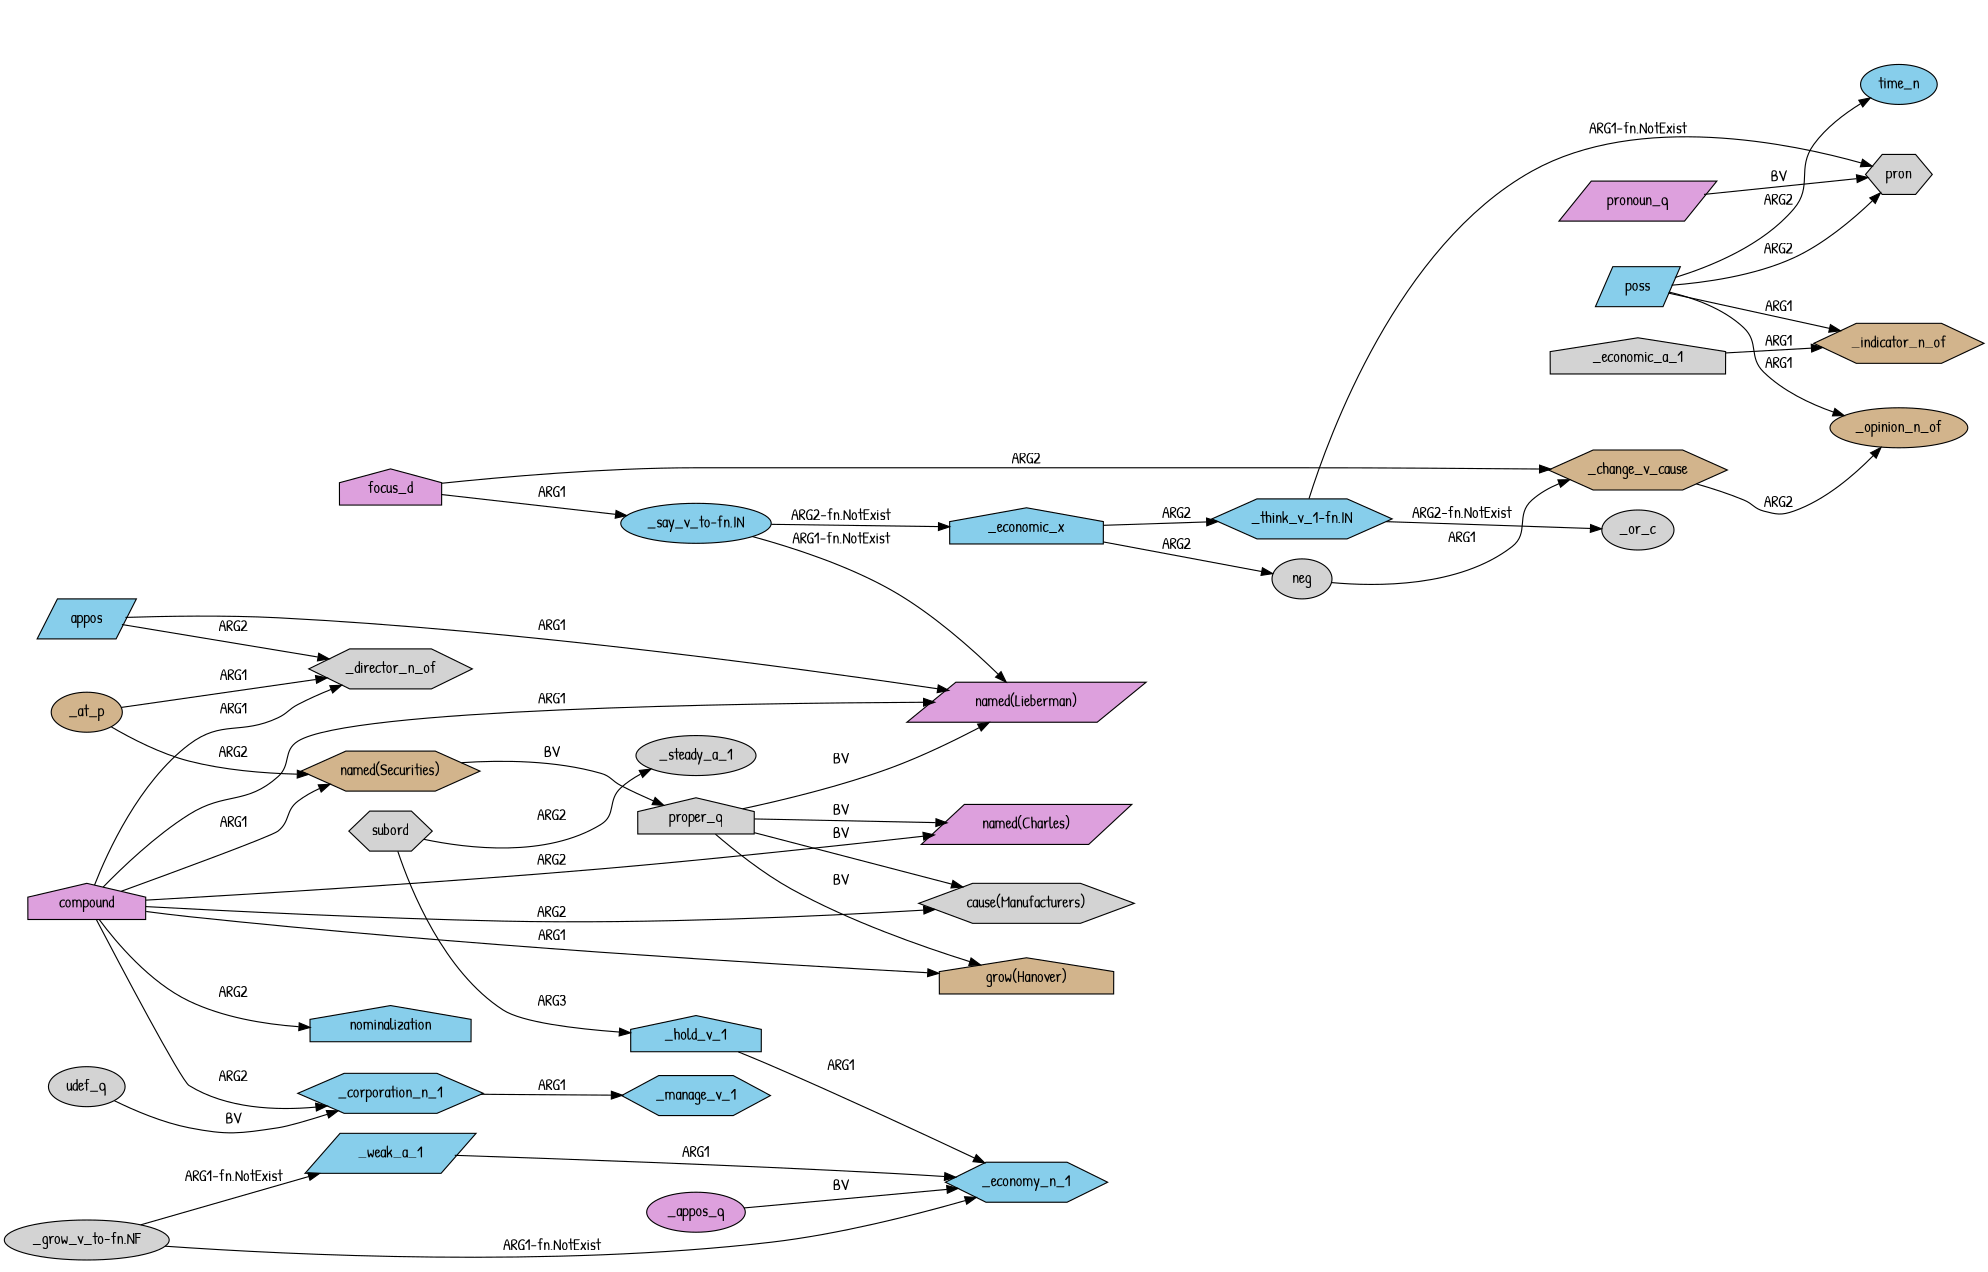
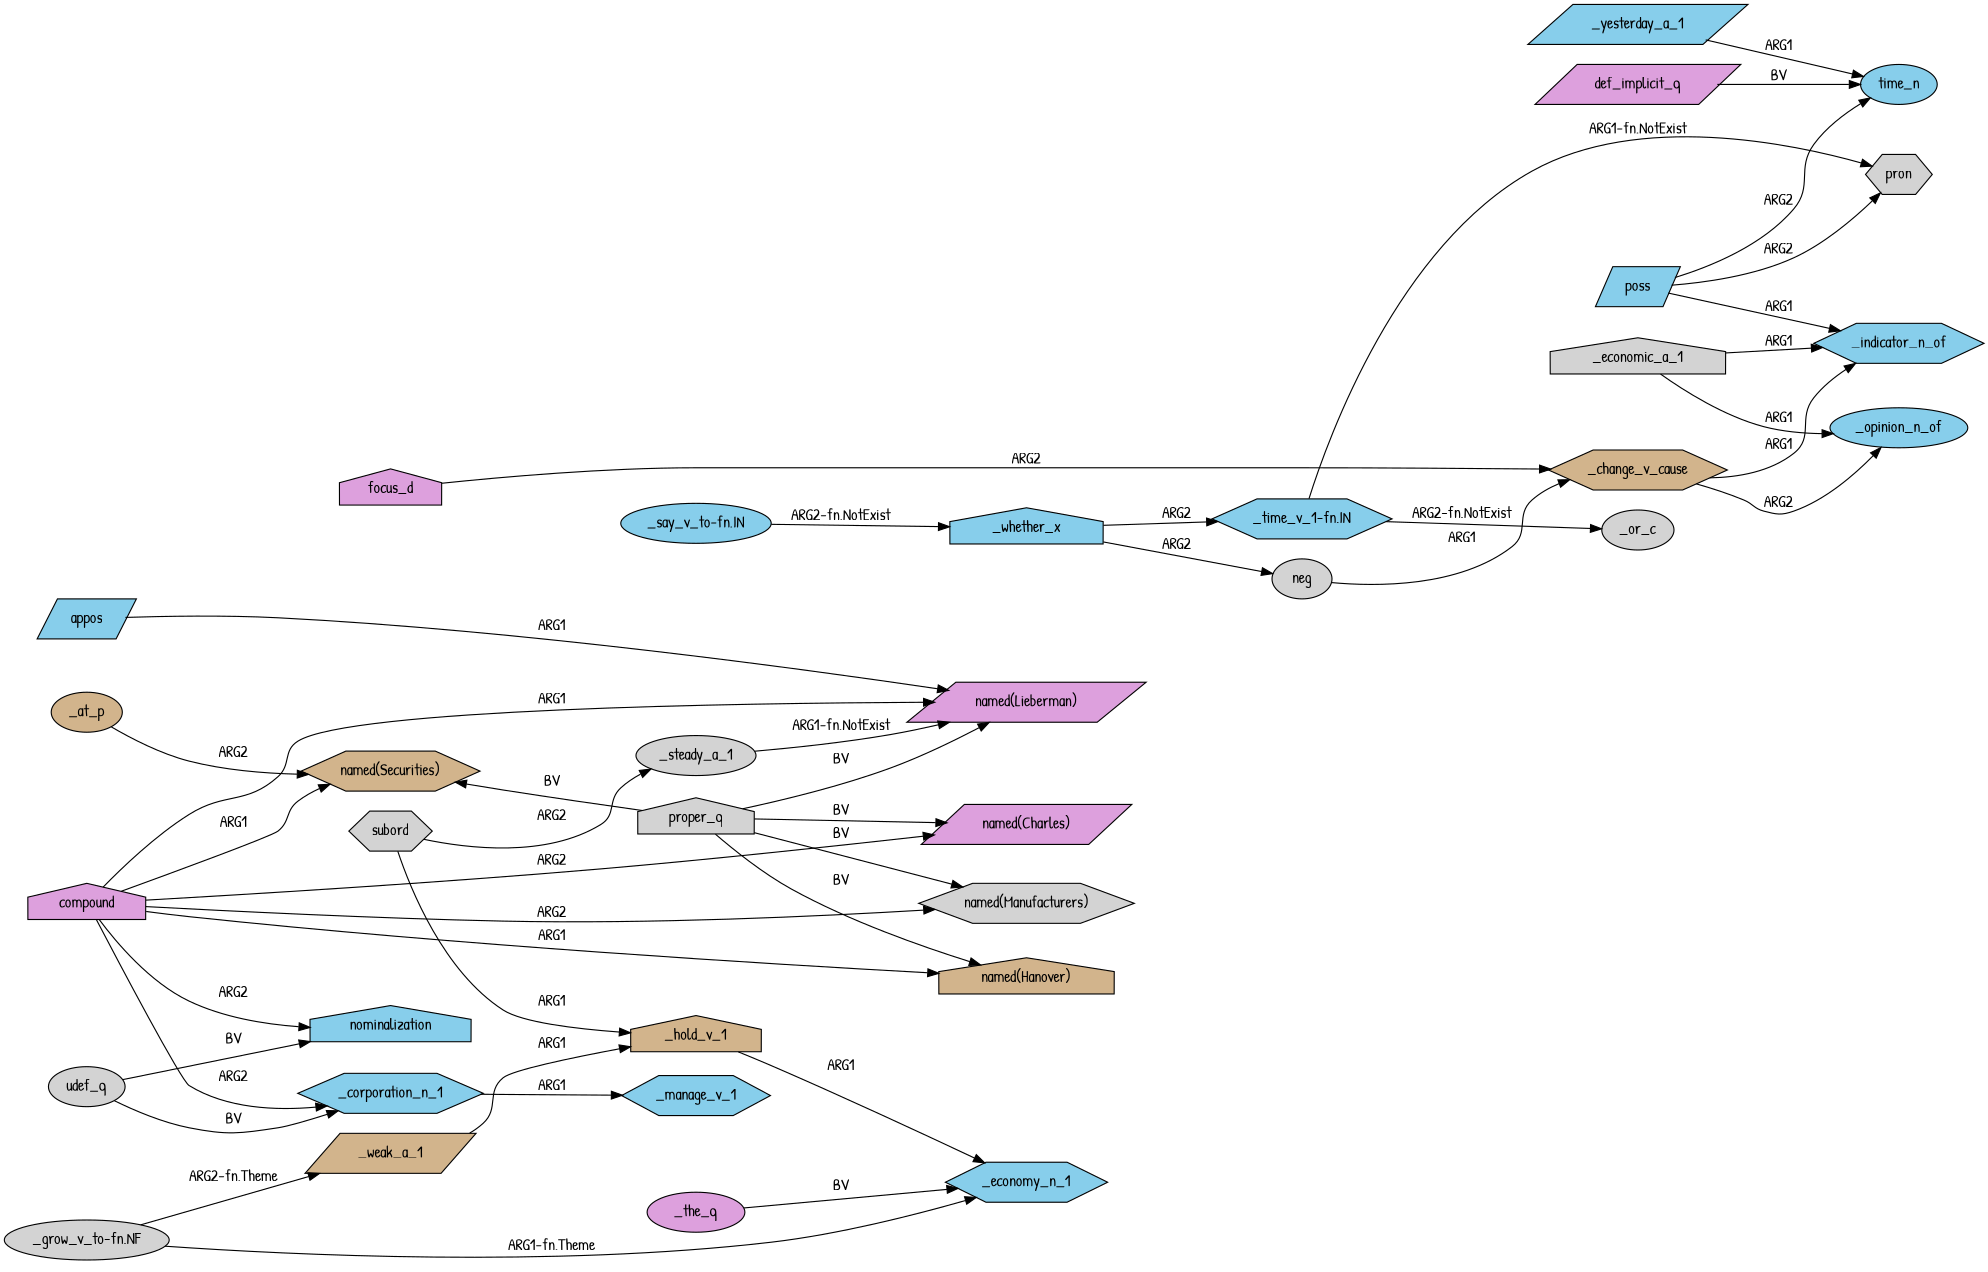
none -> (1638, 24)
none -> (1638, 84)
(1638, 201) -> none
(1753, 343) -> (1737, 417)
(1899, 343) -> (1899, 343)
(1899, 428) -> (1899, 428)
none -> (1799, 448)
(528, 504) -> none
(1302, 519) -> (1302, 519)
(1026, 528) -> (1026, 528)
(886, 587) -> (847, 741)
(391, 669) -> none
(561, 765) -> (554, 798)
(1026, 903) -> (1026, 903)
(1026, 978) -> (1026, 978)
(552, 1002) -> (552, 1002)
(696, 1036) -> (696, 1036)
none -> (211, 1062)
(391, 1153) -> (391, 1153)
(700, 1164) -> (528, 1069)
(234, 1177) -> (234, 1177)
(696, 1212) -> (696, 1212)
(552, 1246) -> (552, 1246)
